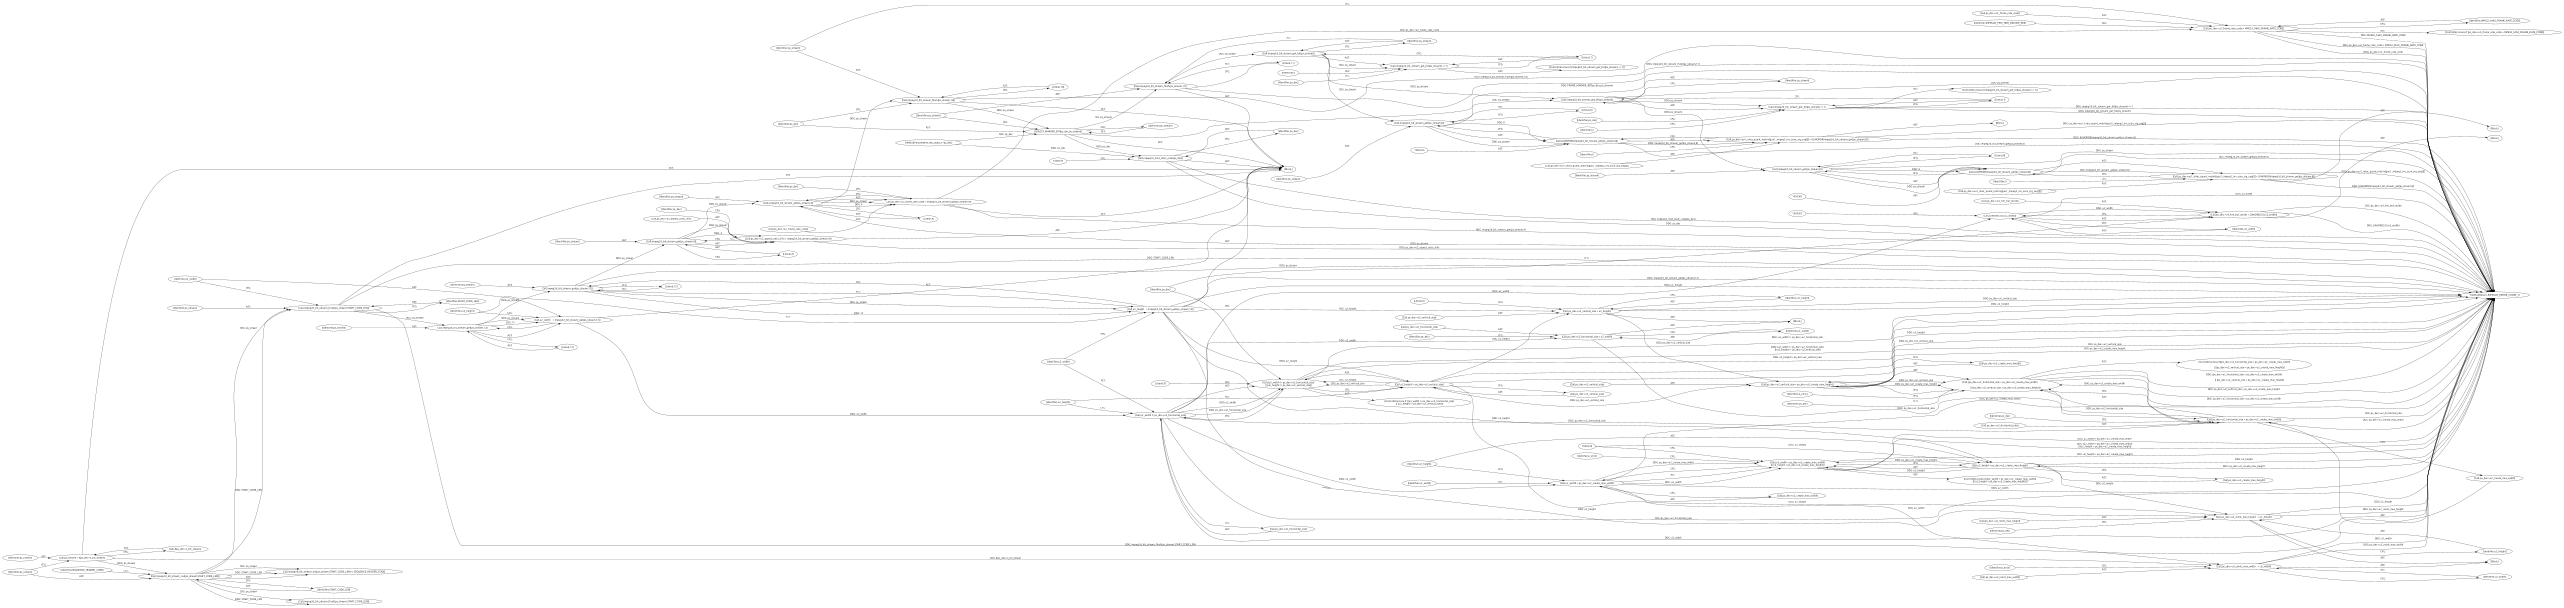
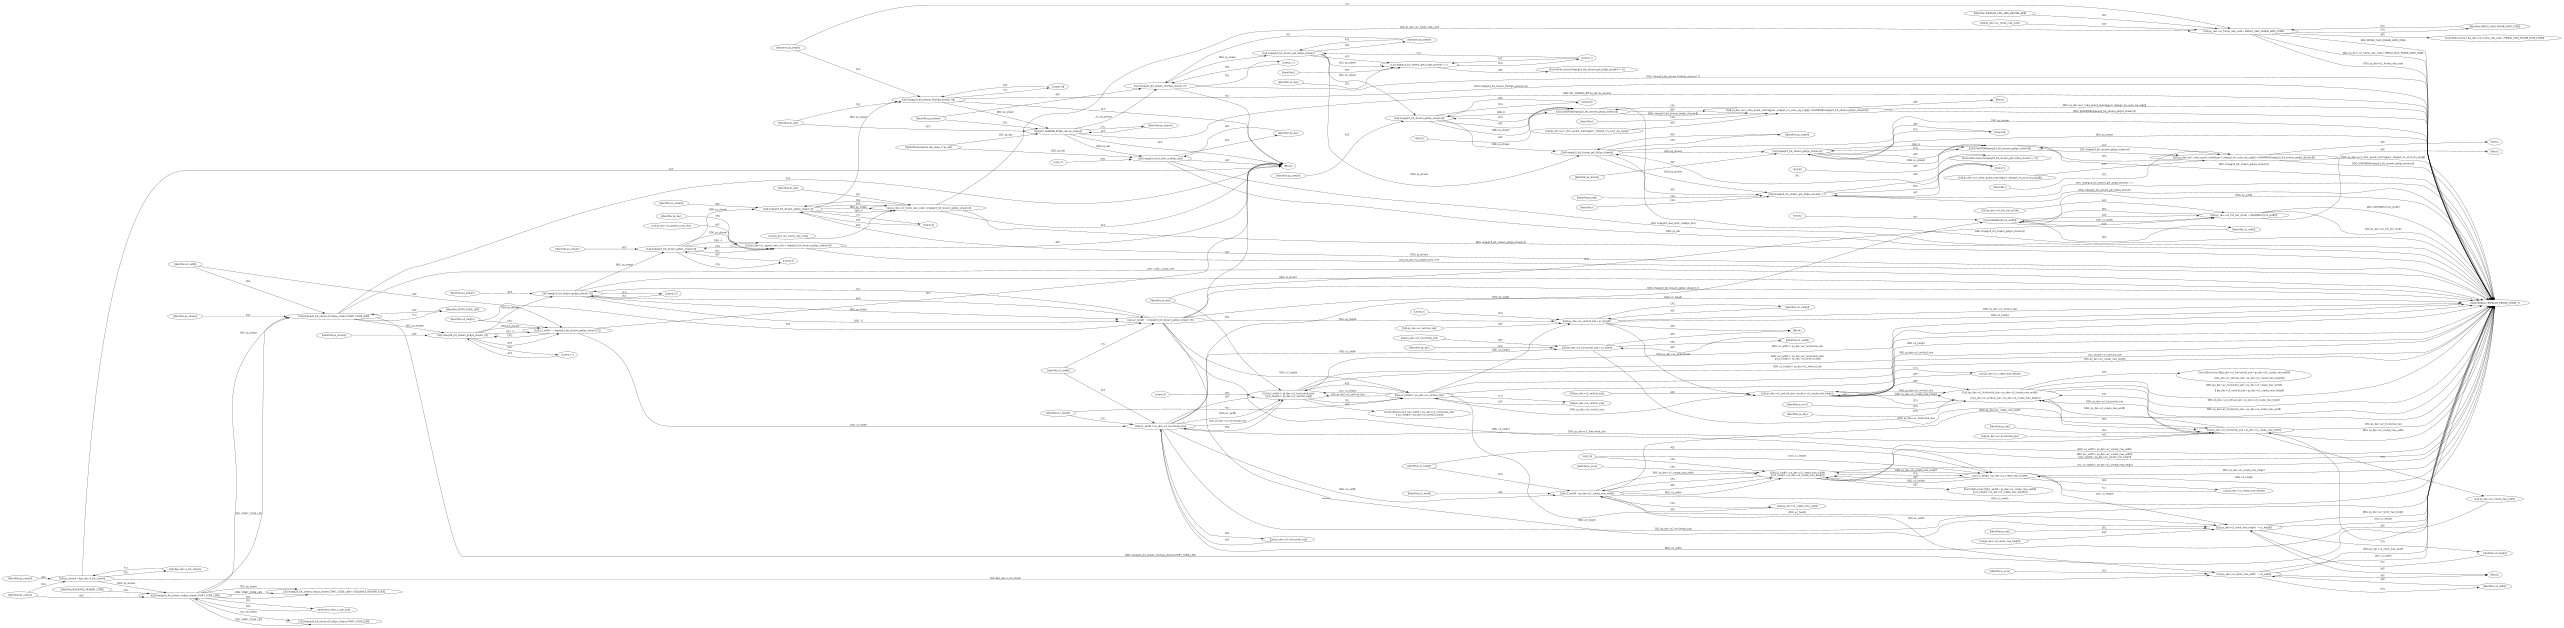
(1587, 86) -> (1587, 93)
(2000, 577) -> none
